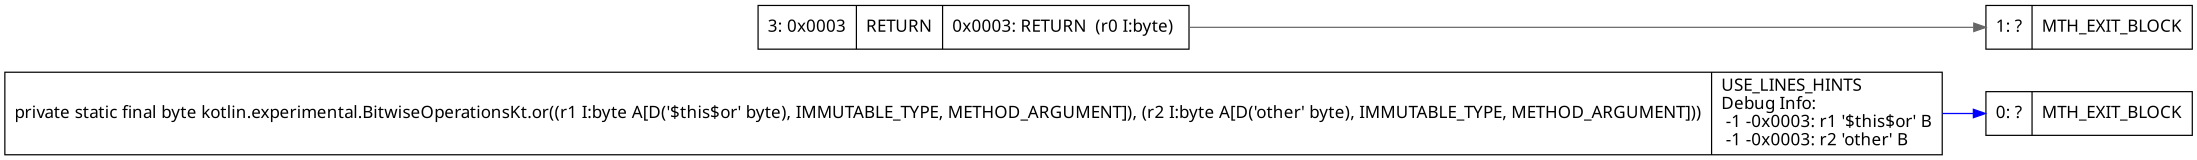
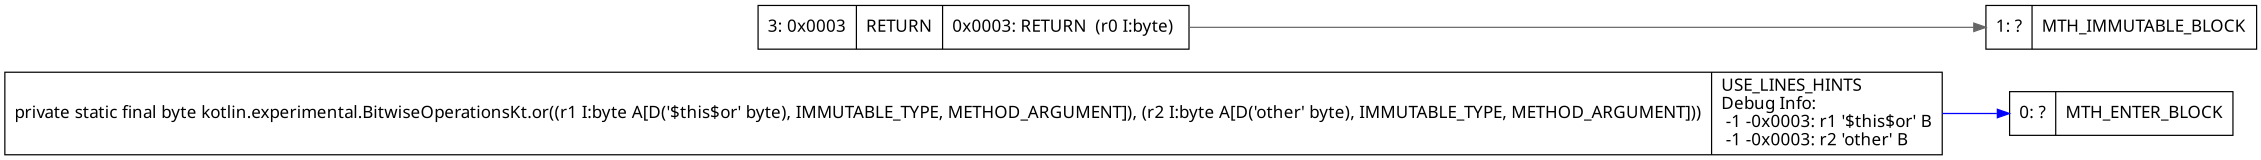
(2112, 27) -> (2144, 27)
(2112, 113) -> (2144, 113)
